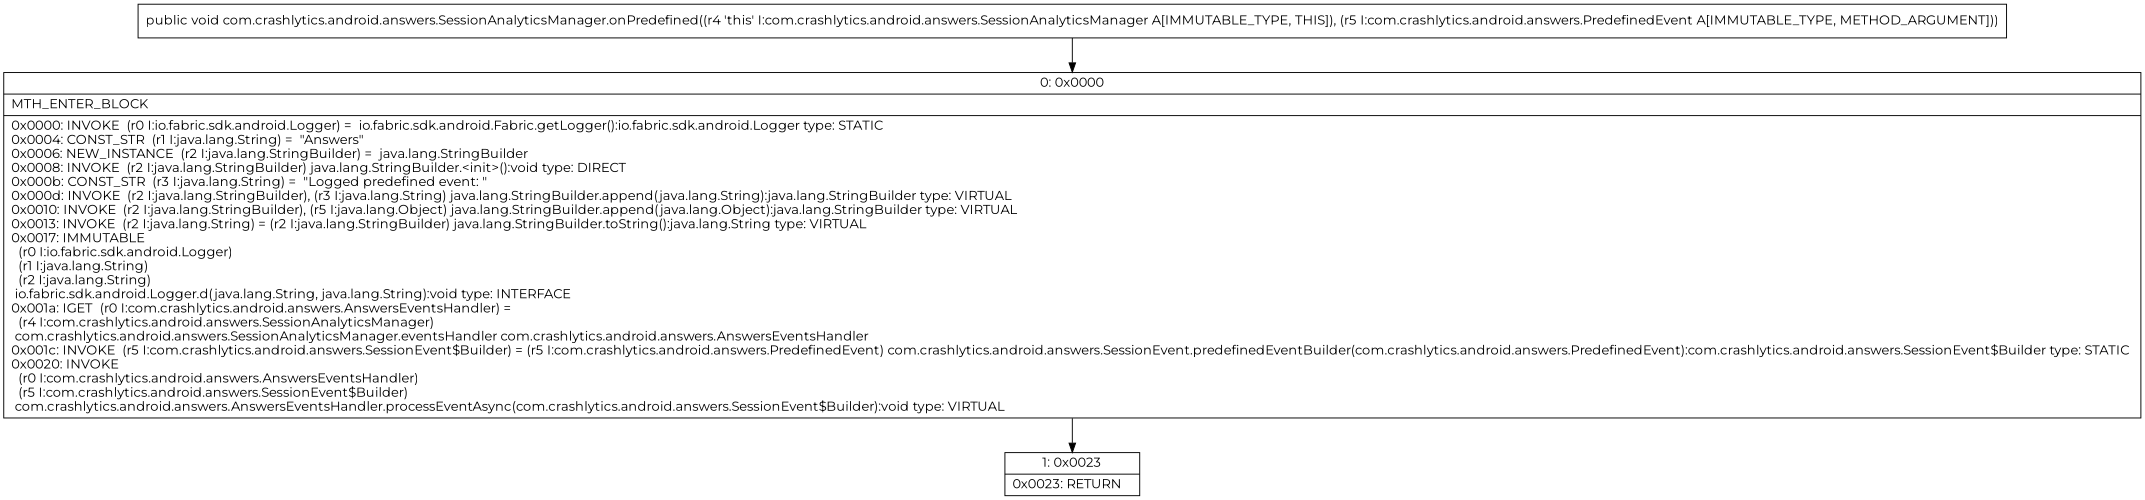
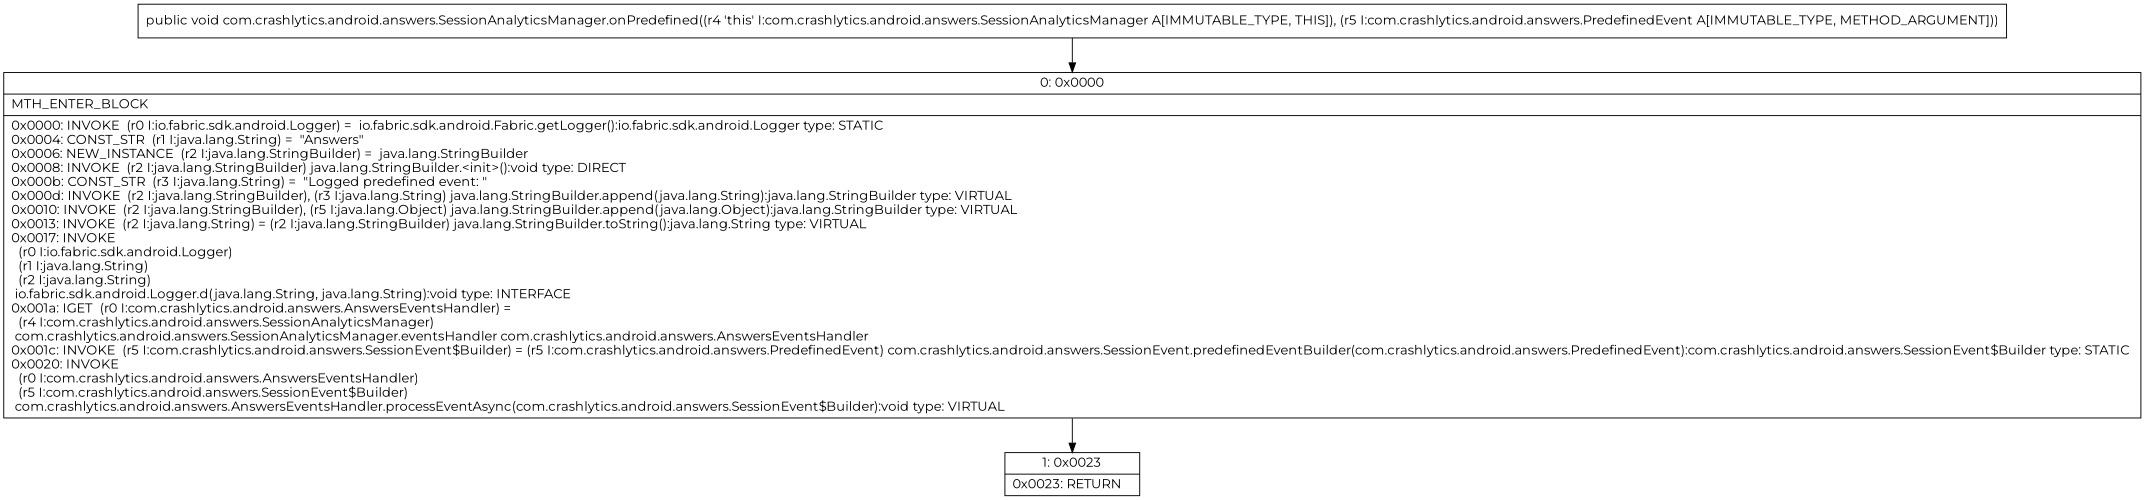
(82, 238) -> (67, 238)
